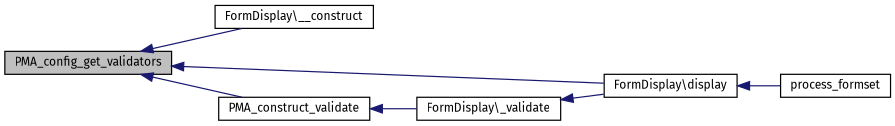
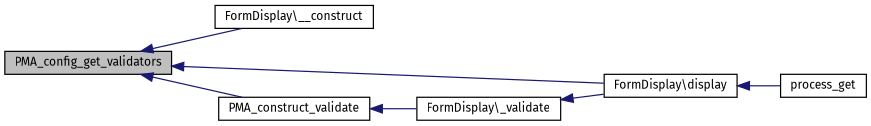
(836, 86) -> (823, 86)
